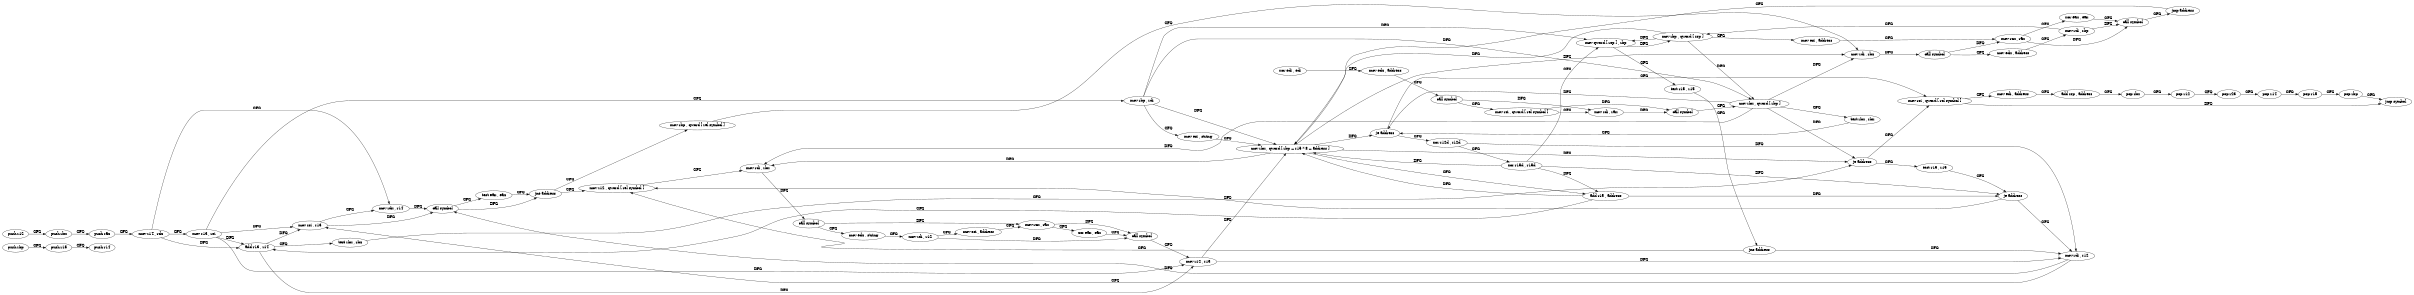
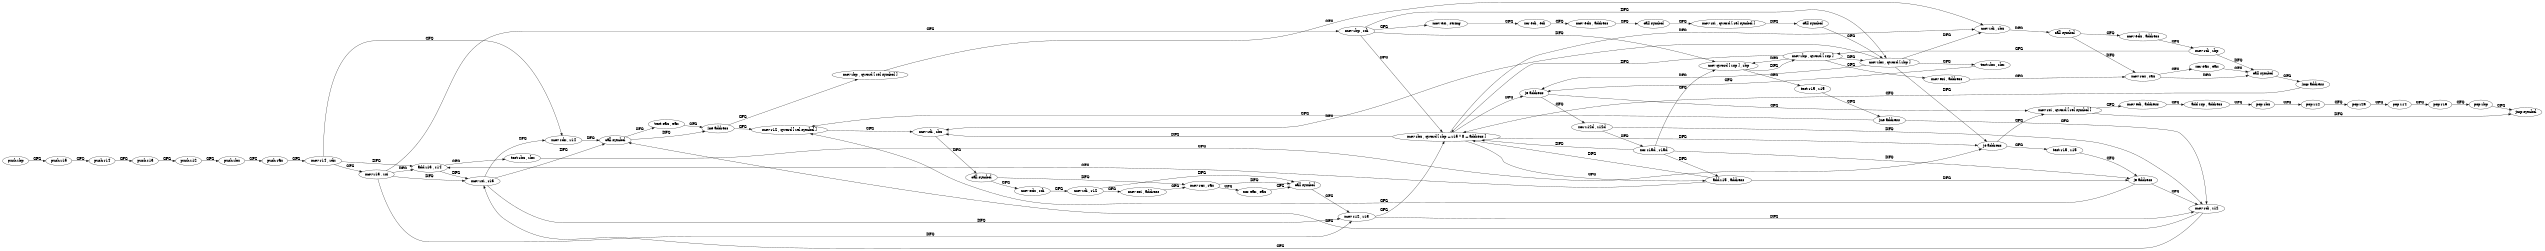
(1606, 112) -> none
(1237, 142) -> (1491, 24)
none -> (145, 161)
(863, 236) -> (1032, 191)
(720, 292) -> (907, 223)
